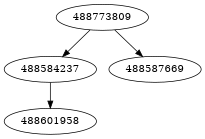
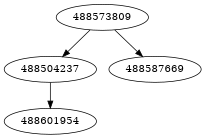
(102, 17) -> (102, 17)
(50, 69) -> (50, 69)
(50, 121) -> (50, 121)
